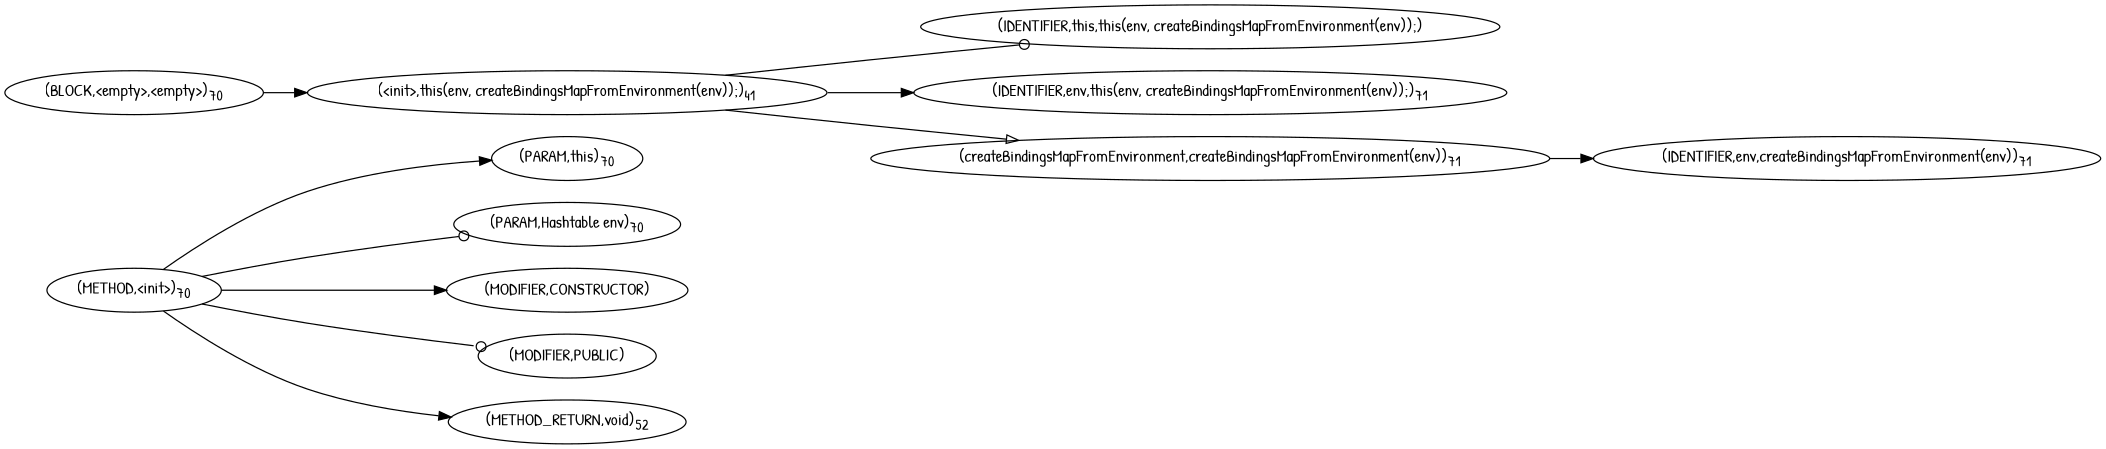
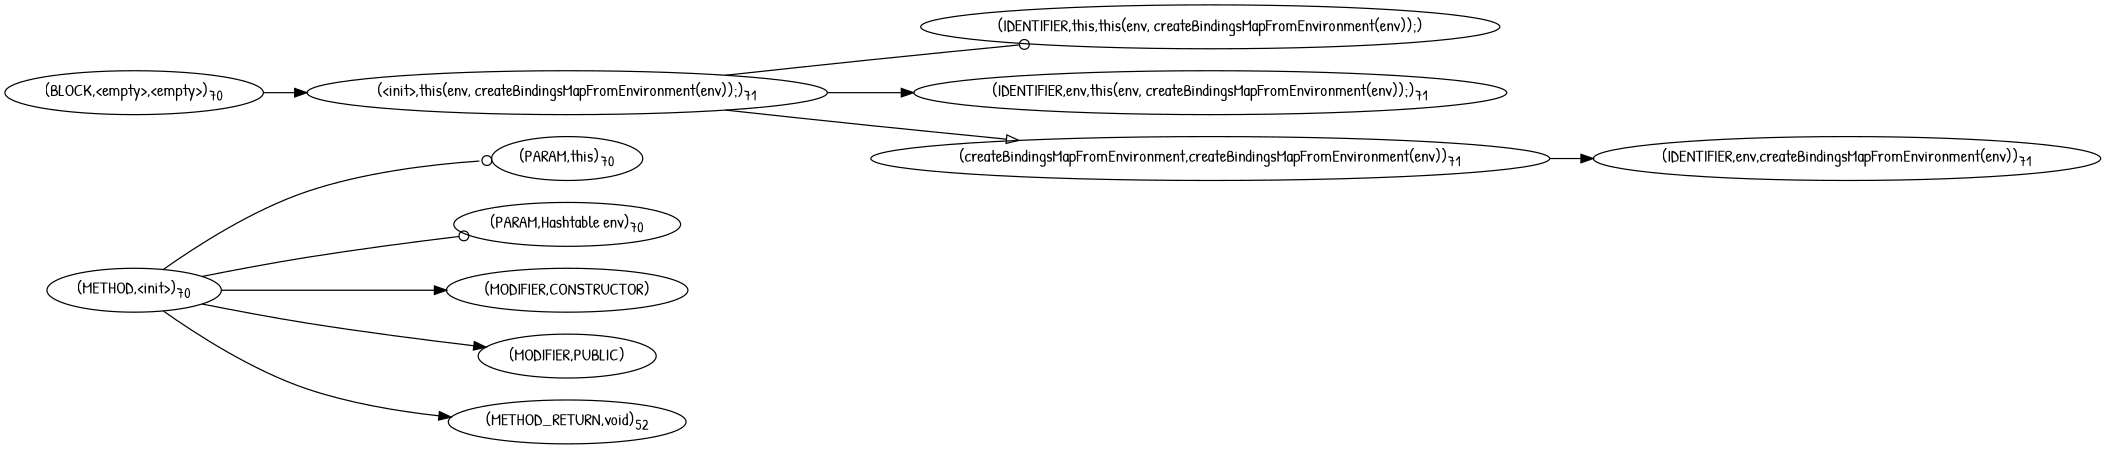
(751, 91) -> (751, 91)
(313, 190) -> (313, 190)
(337, 328) -> (337, 328)
